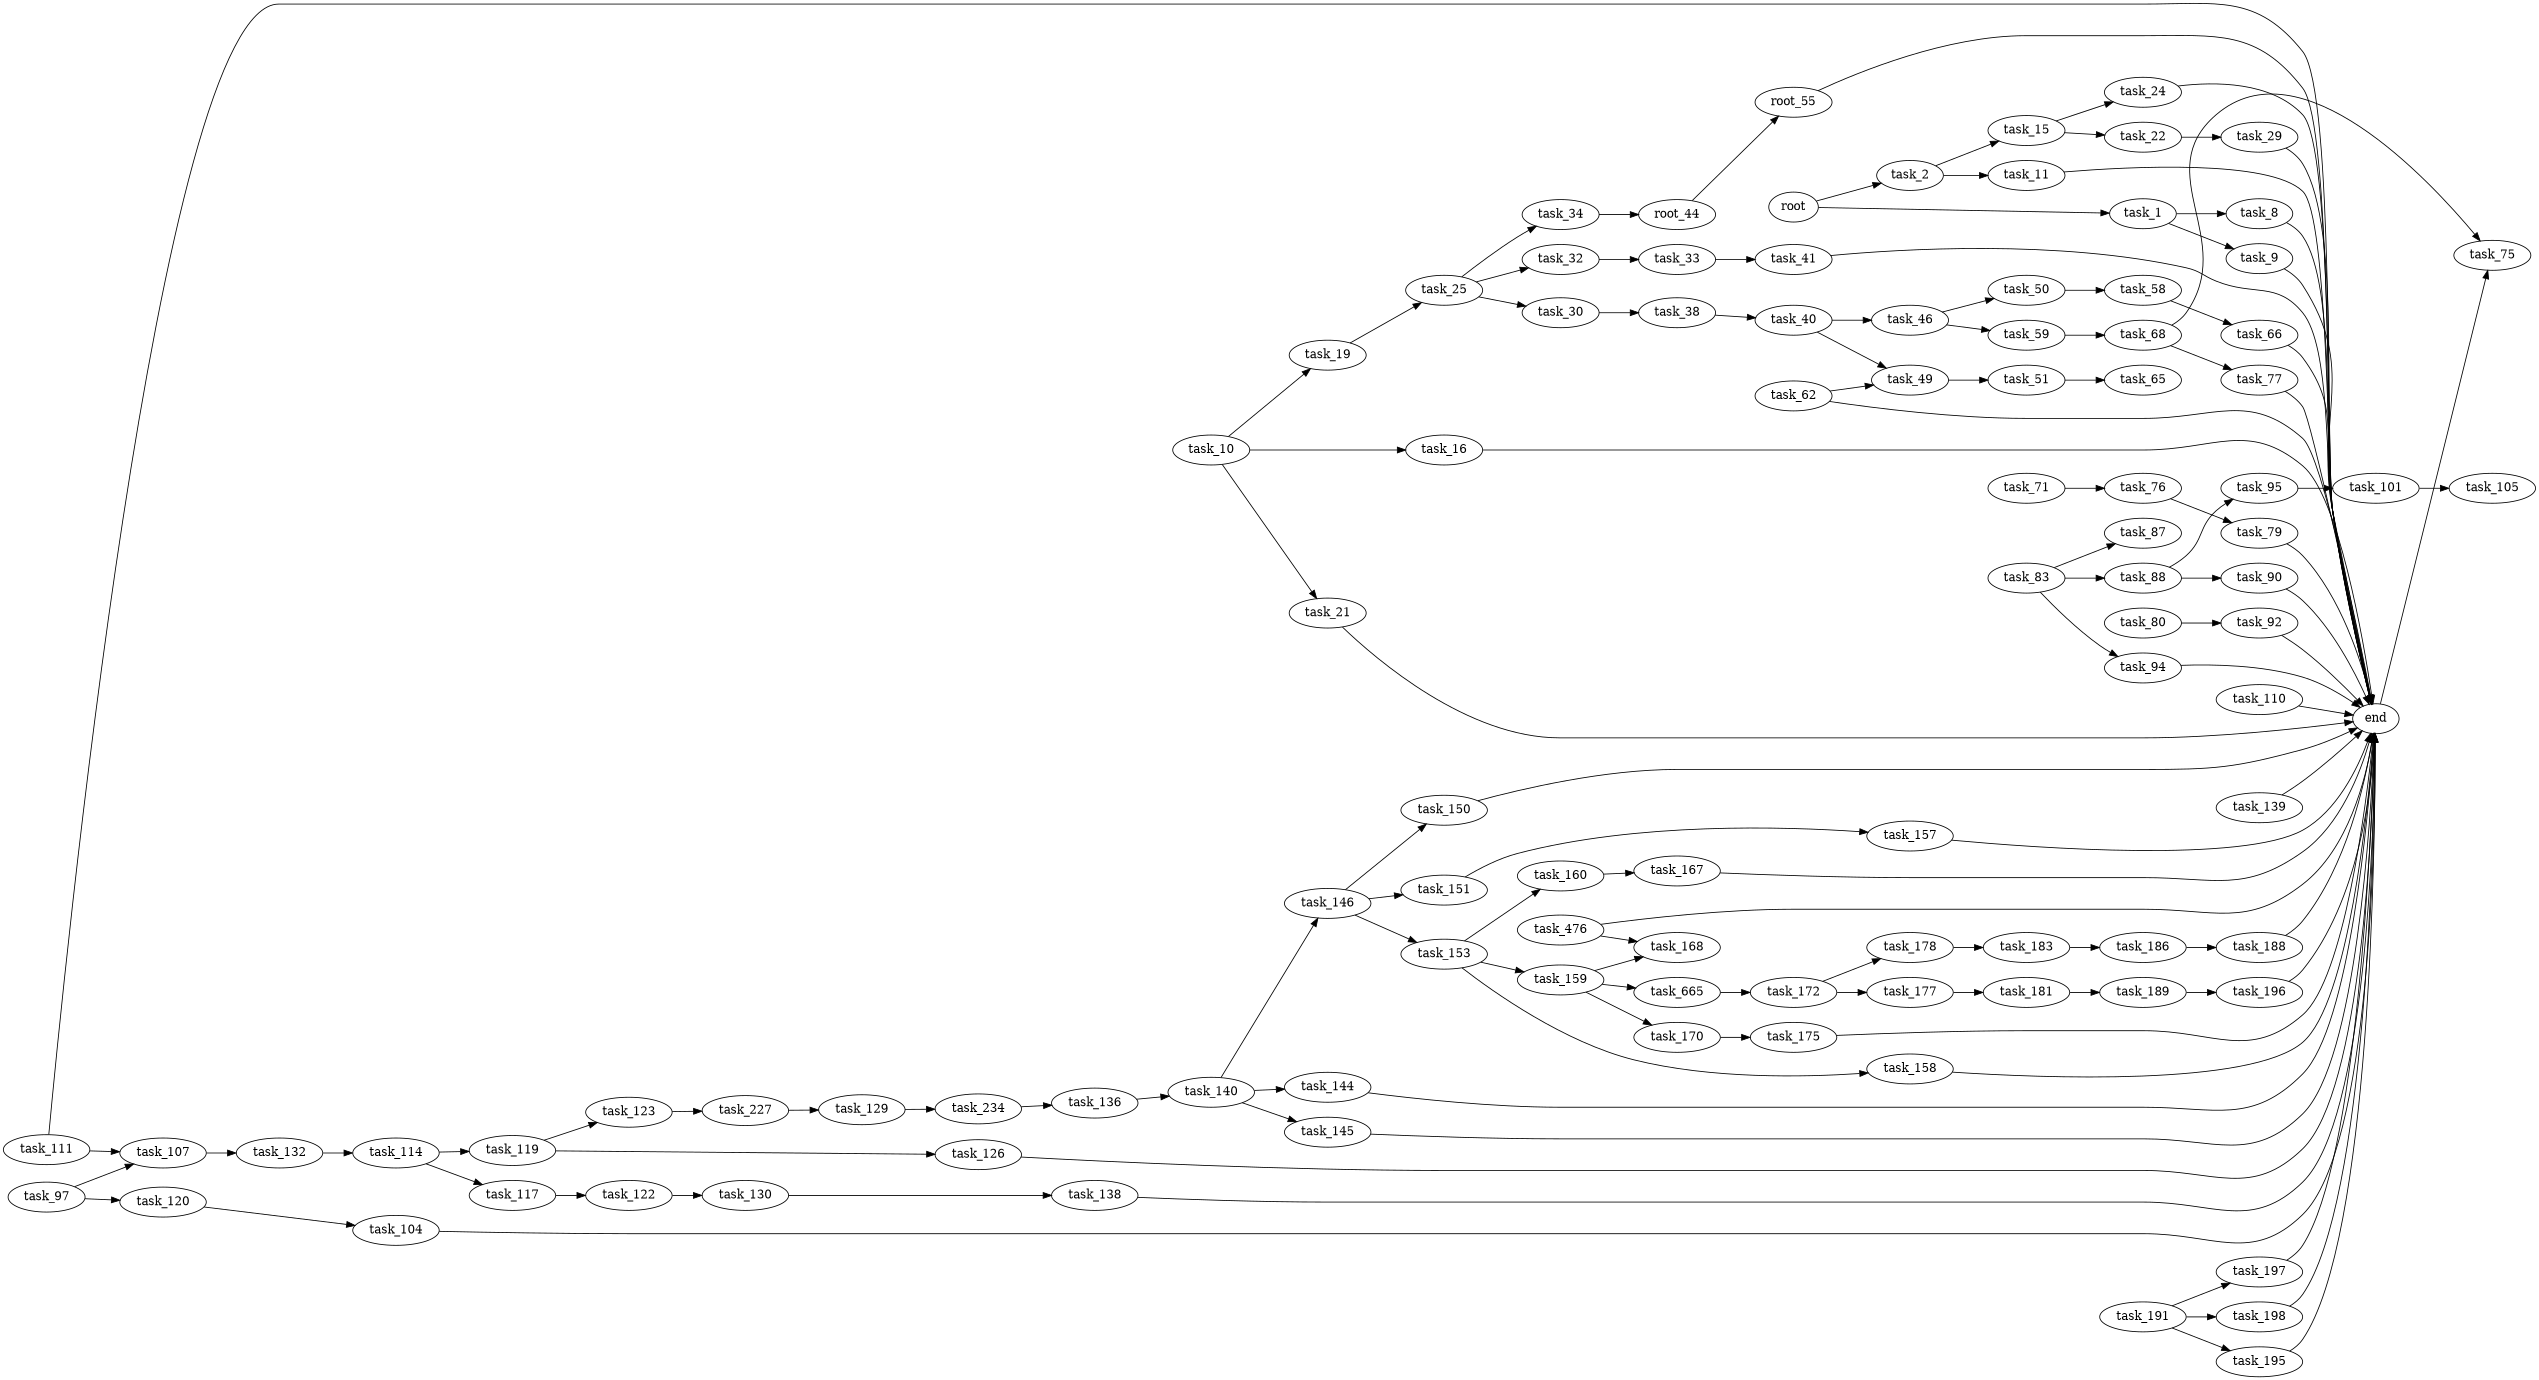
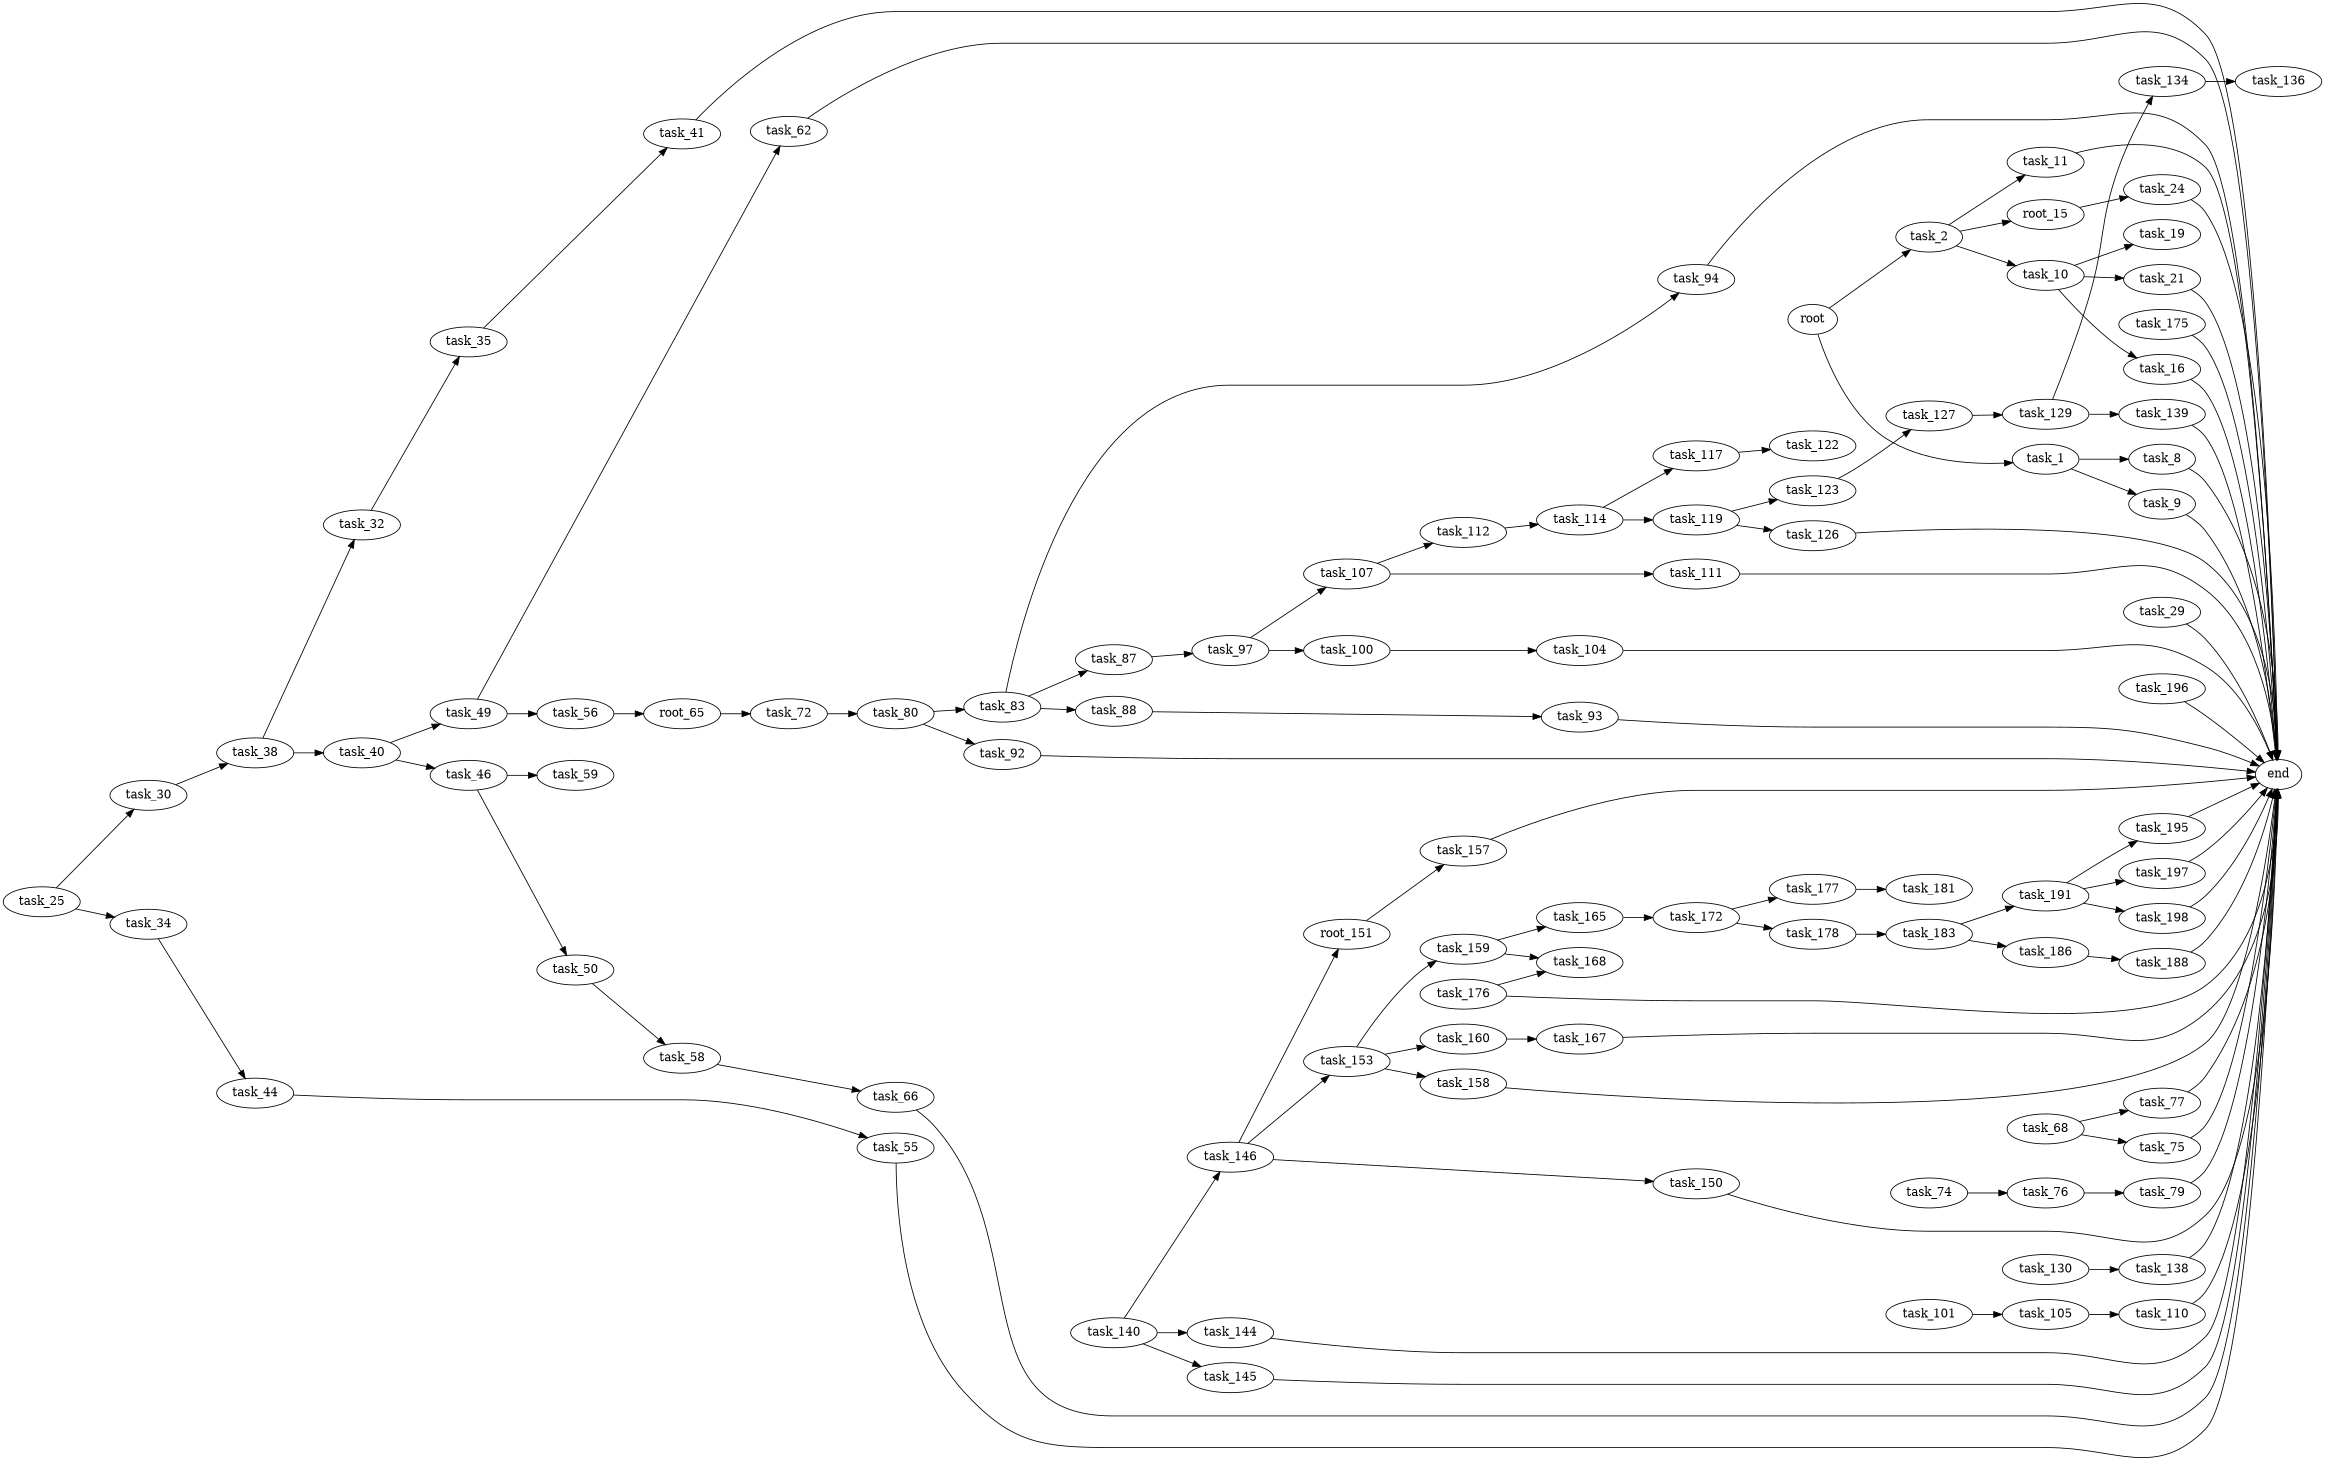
(1794, 102) -> (896, 1148)
(2026, 131) -> (2046, 215)
(2143, 137) -> none
(1677, 215) -> (255, 1093)
none -> (1982, 254)
(1677, 259) -> (469, 342)
(1498, 276) -> (307, 643)
(1382, 325) -> none
(2080, 335) -> none
(2026, 380) -> (575, 714)
(2143, 380) -> (682, 714)
(1848, 389) -> (627, 426)
none -> (2100, 414)
(2026, 488) -> (1929, 1193)
(2259, 488) -> none
(2430, 502) -> (2243, 1018)
(2259, 578) -> (1580, 717)
none -> (1168, 655)
none -> (945, 711)
none -> (789, 714)
(1444, 890) -> (1347, 934)
none -> (1983, 916)
(1561, 930) -> (1463, 994)
(1677, 992) -> (1580, 918)
(2143, 992) -> none
(1677, 1037) -> none
(1149, 1098) -> none
(978, 1109) -> (2162, 81)
(745, 1111) -> (1929, 416)
(100, 1151) -> (1517, 574)
(280, 1153) -> (1463, 532)
(683, 1195) -> none
(163, 1202) -> (1347, 651)
none -> (2100, 1314)
